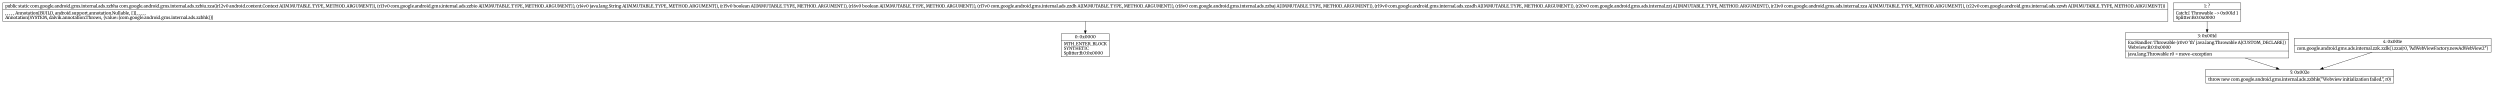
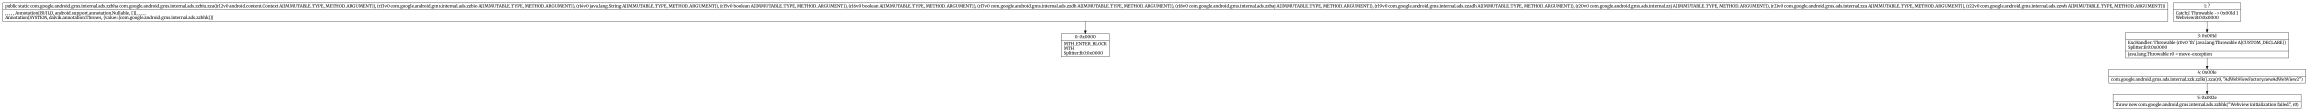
(2195, 18) -> (2197, 18)
(2149, 47) -> (2148, 47)
(1076, 49) -> (1069, 49)
(2261, 63) -> (2207, 62)
